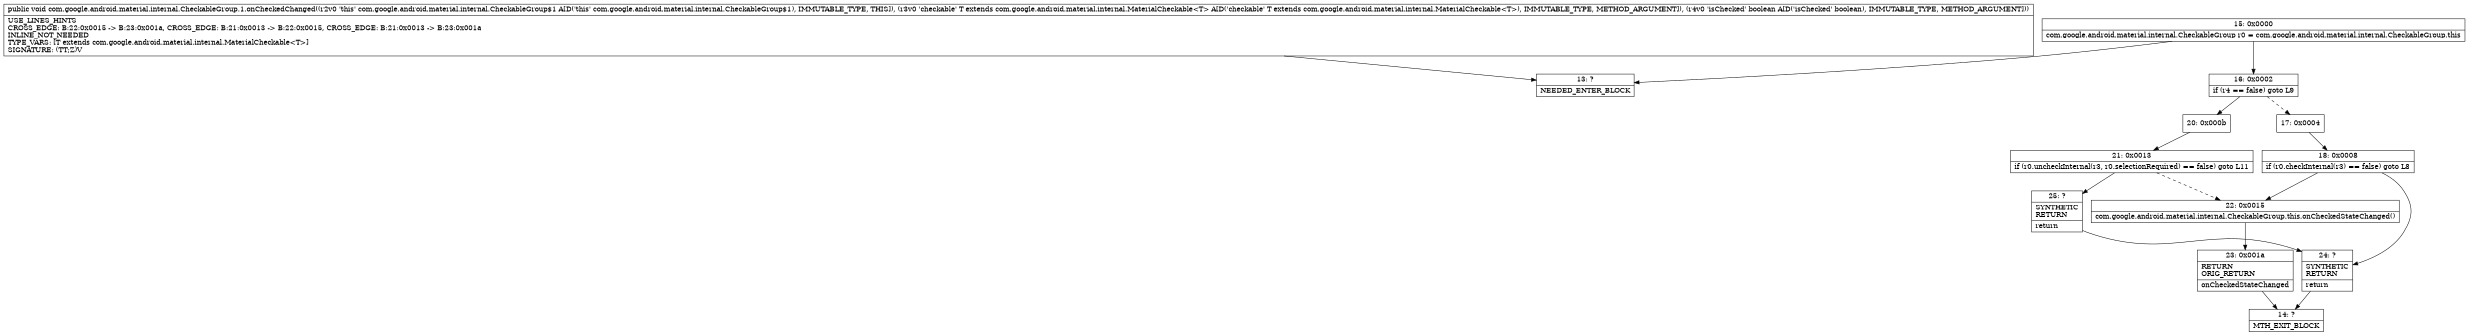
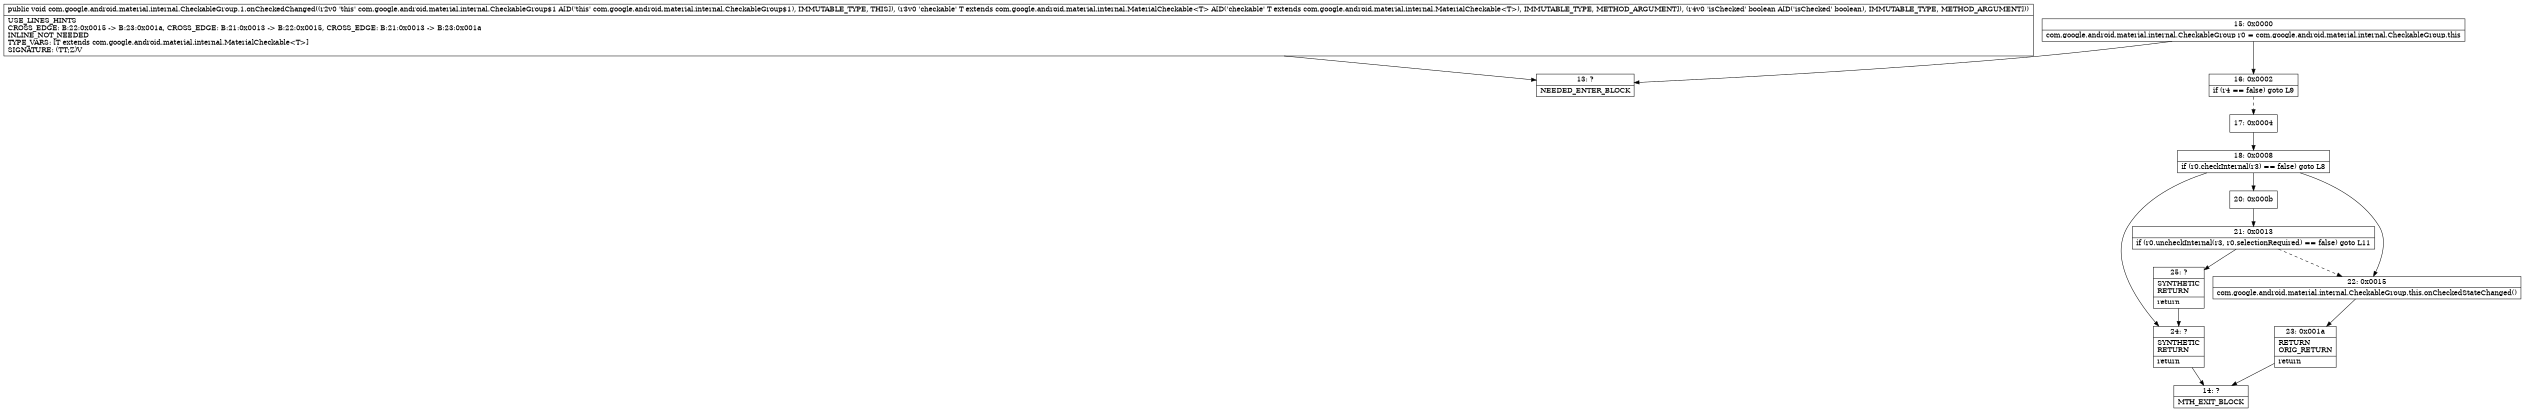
(2230, 104) -> (2254, 179)
(2245, 285) -> (2290, 362)
